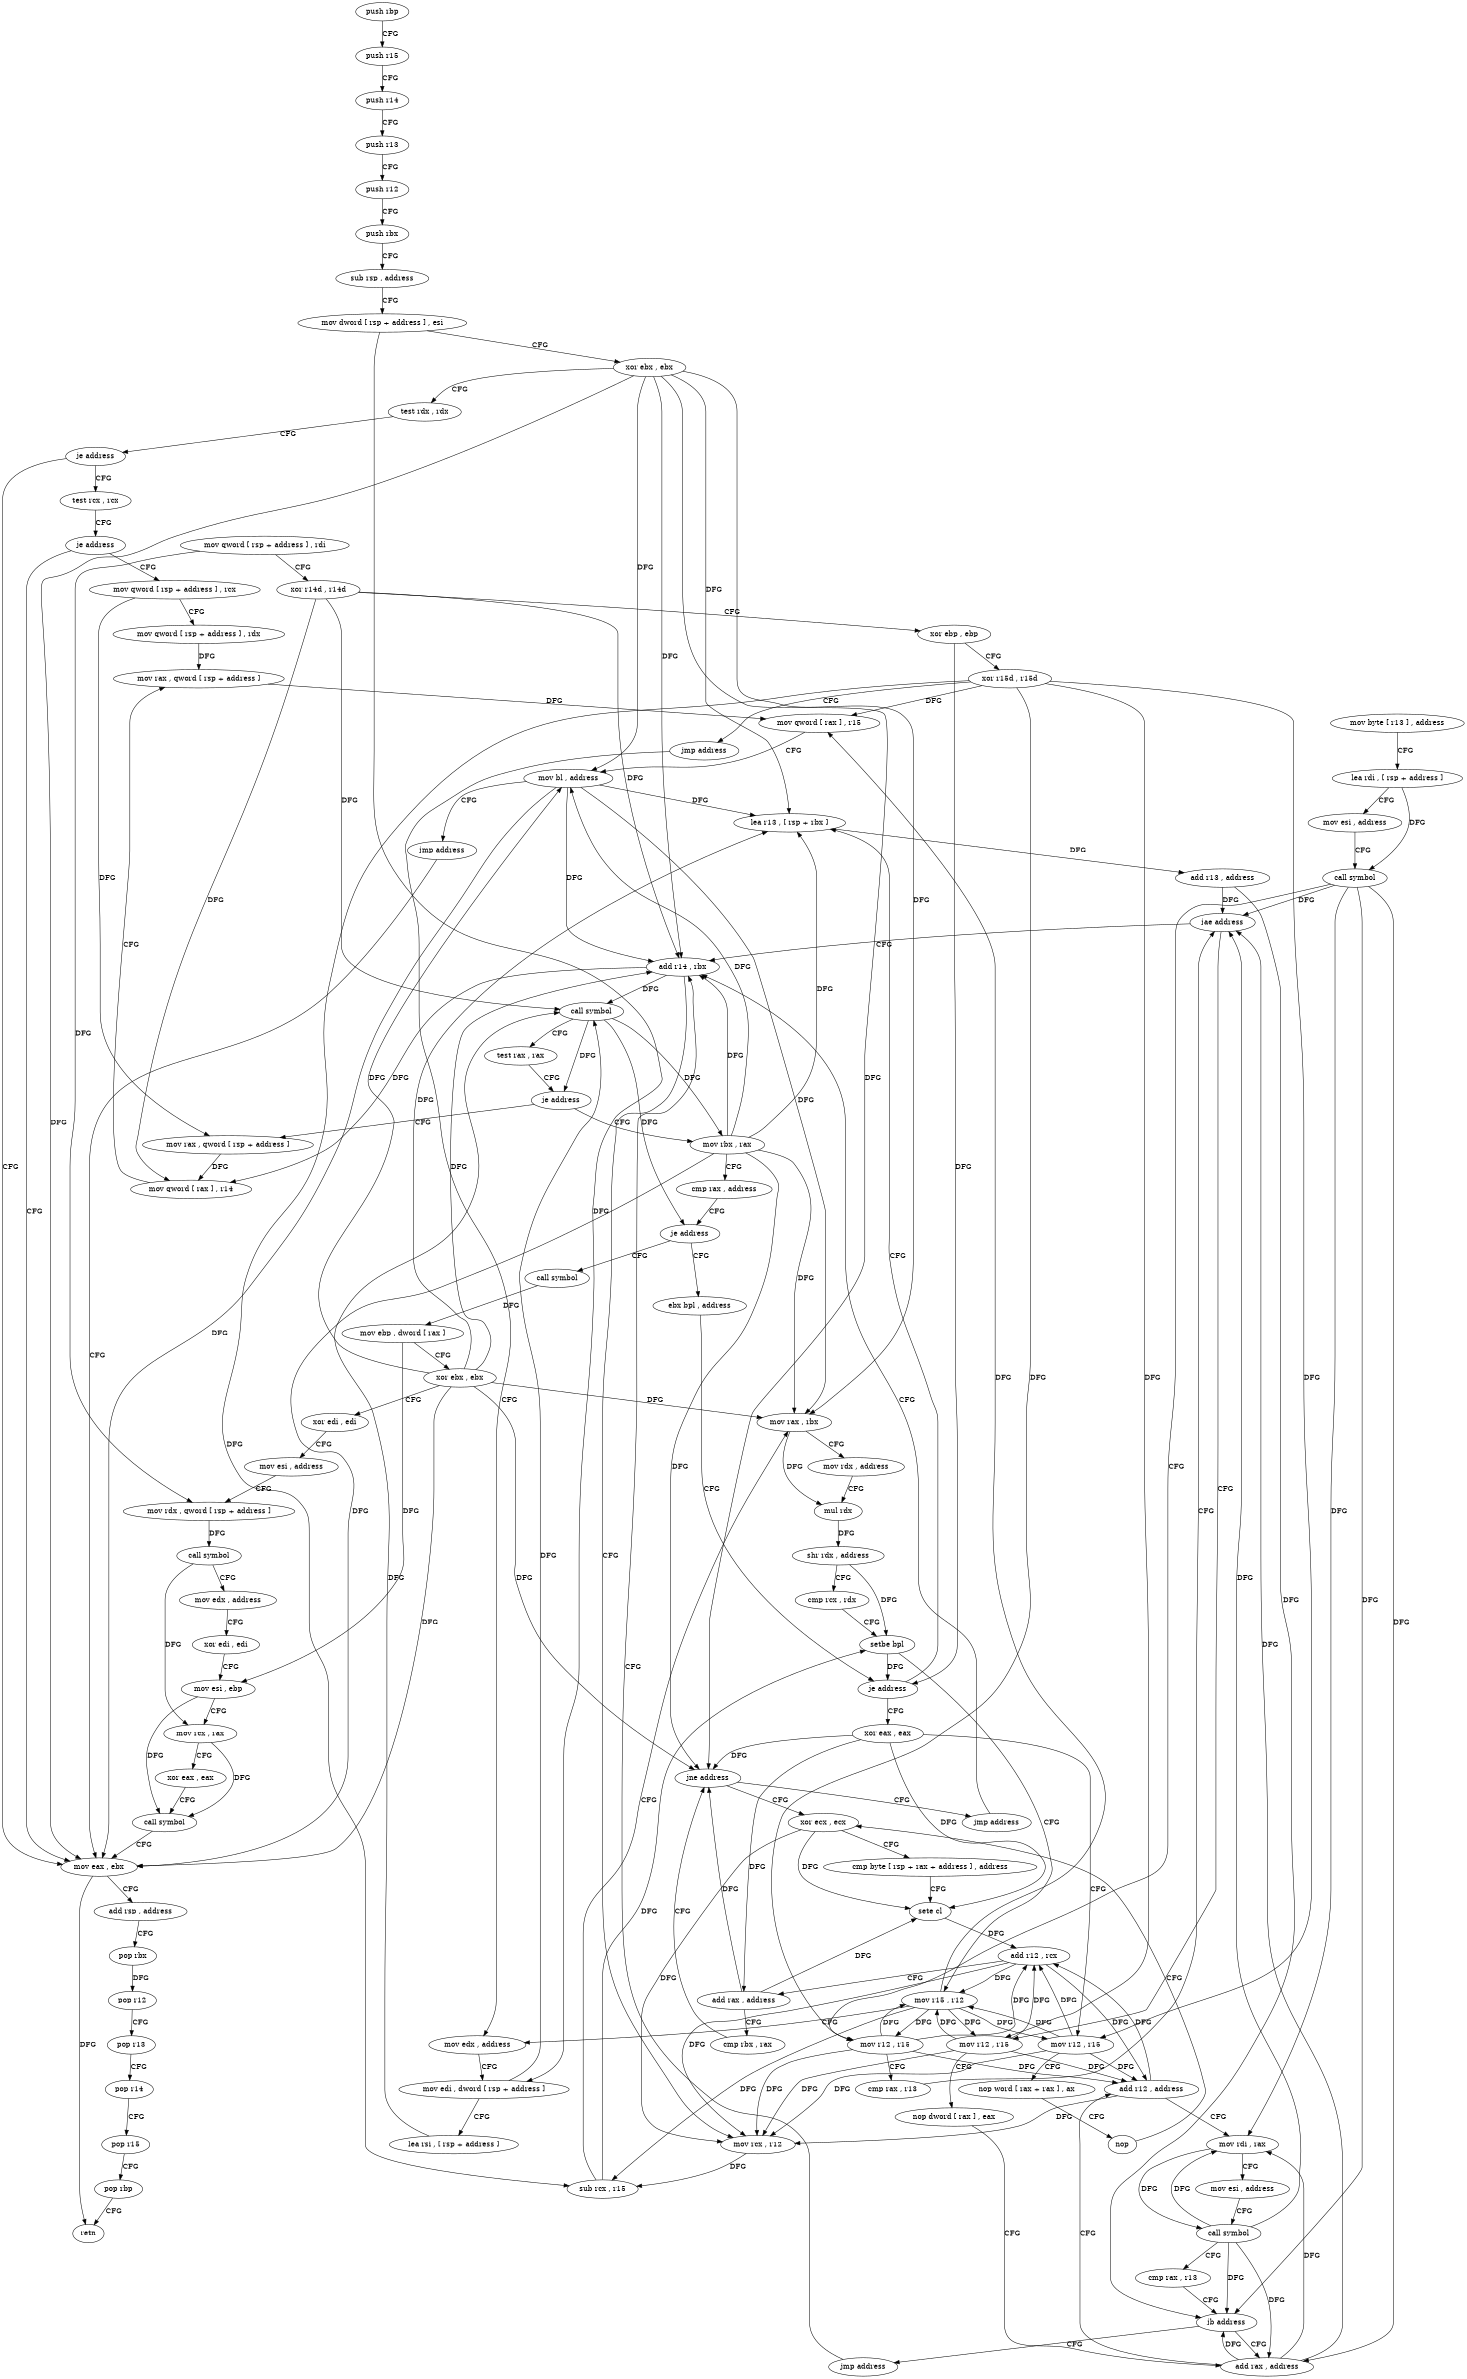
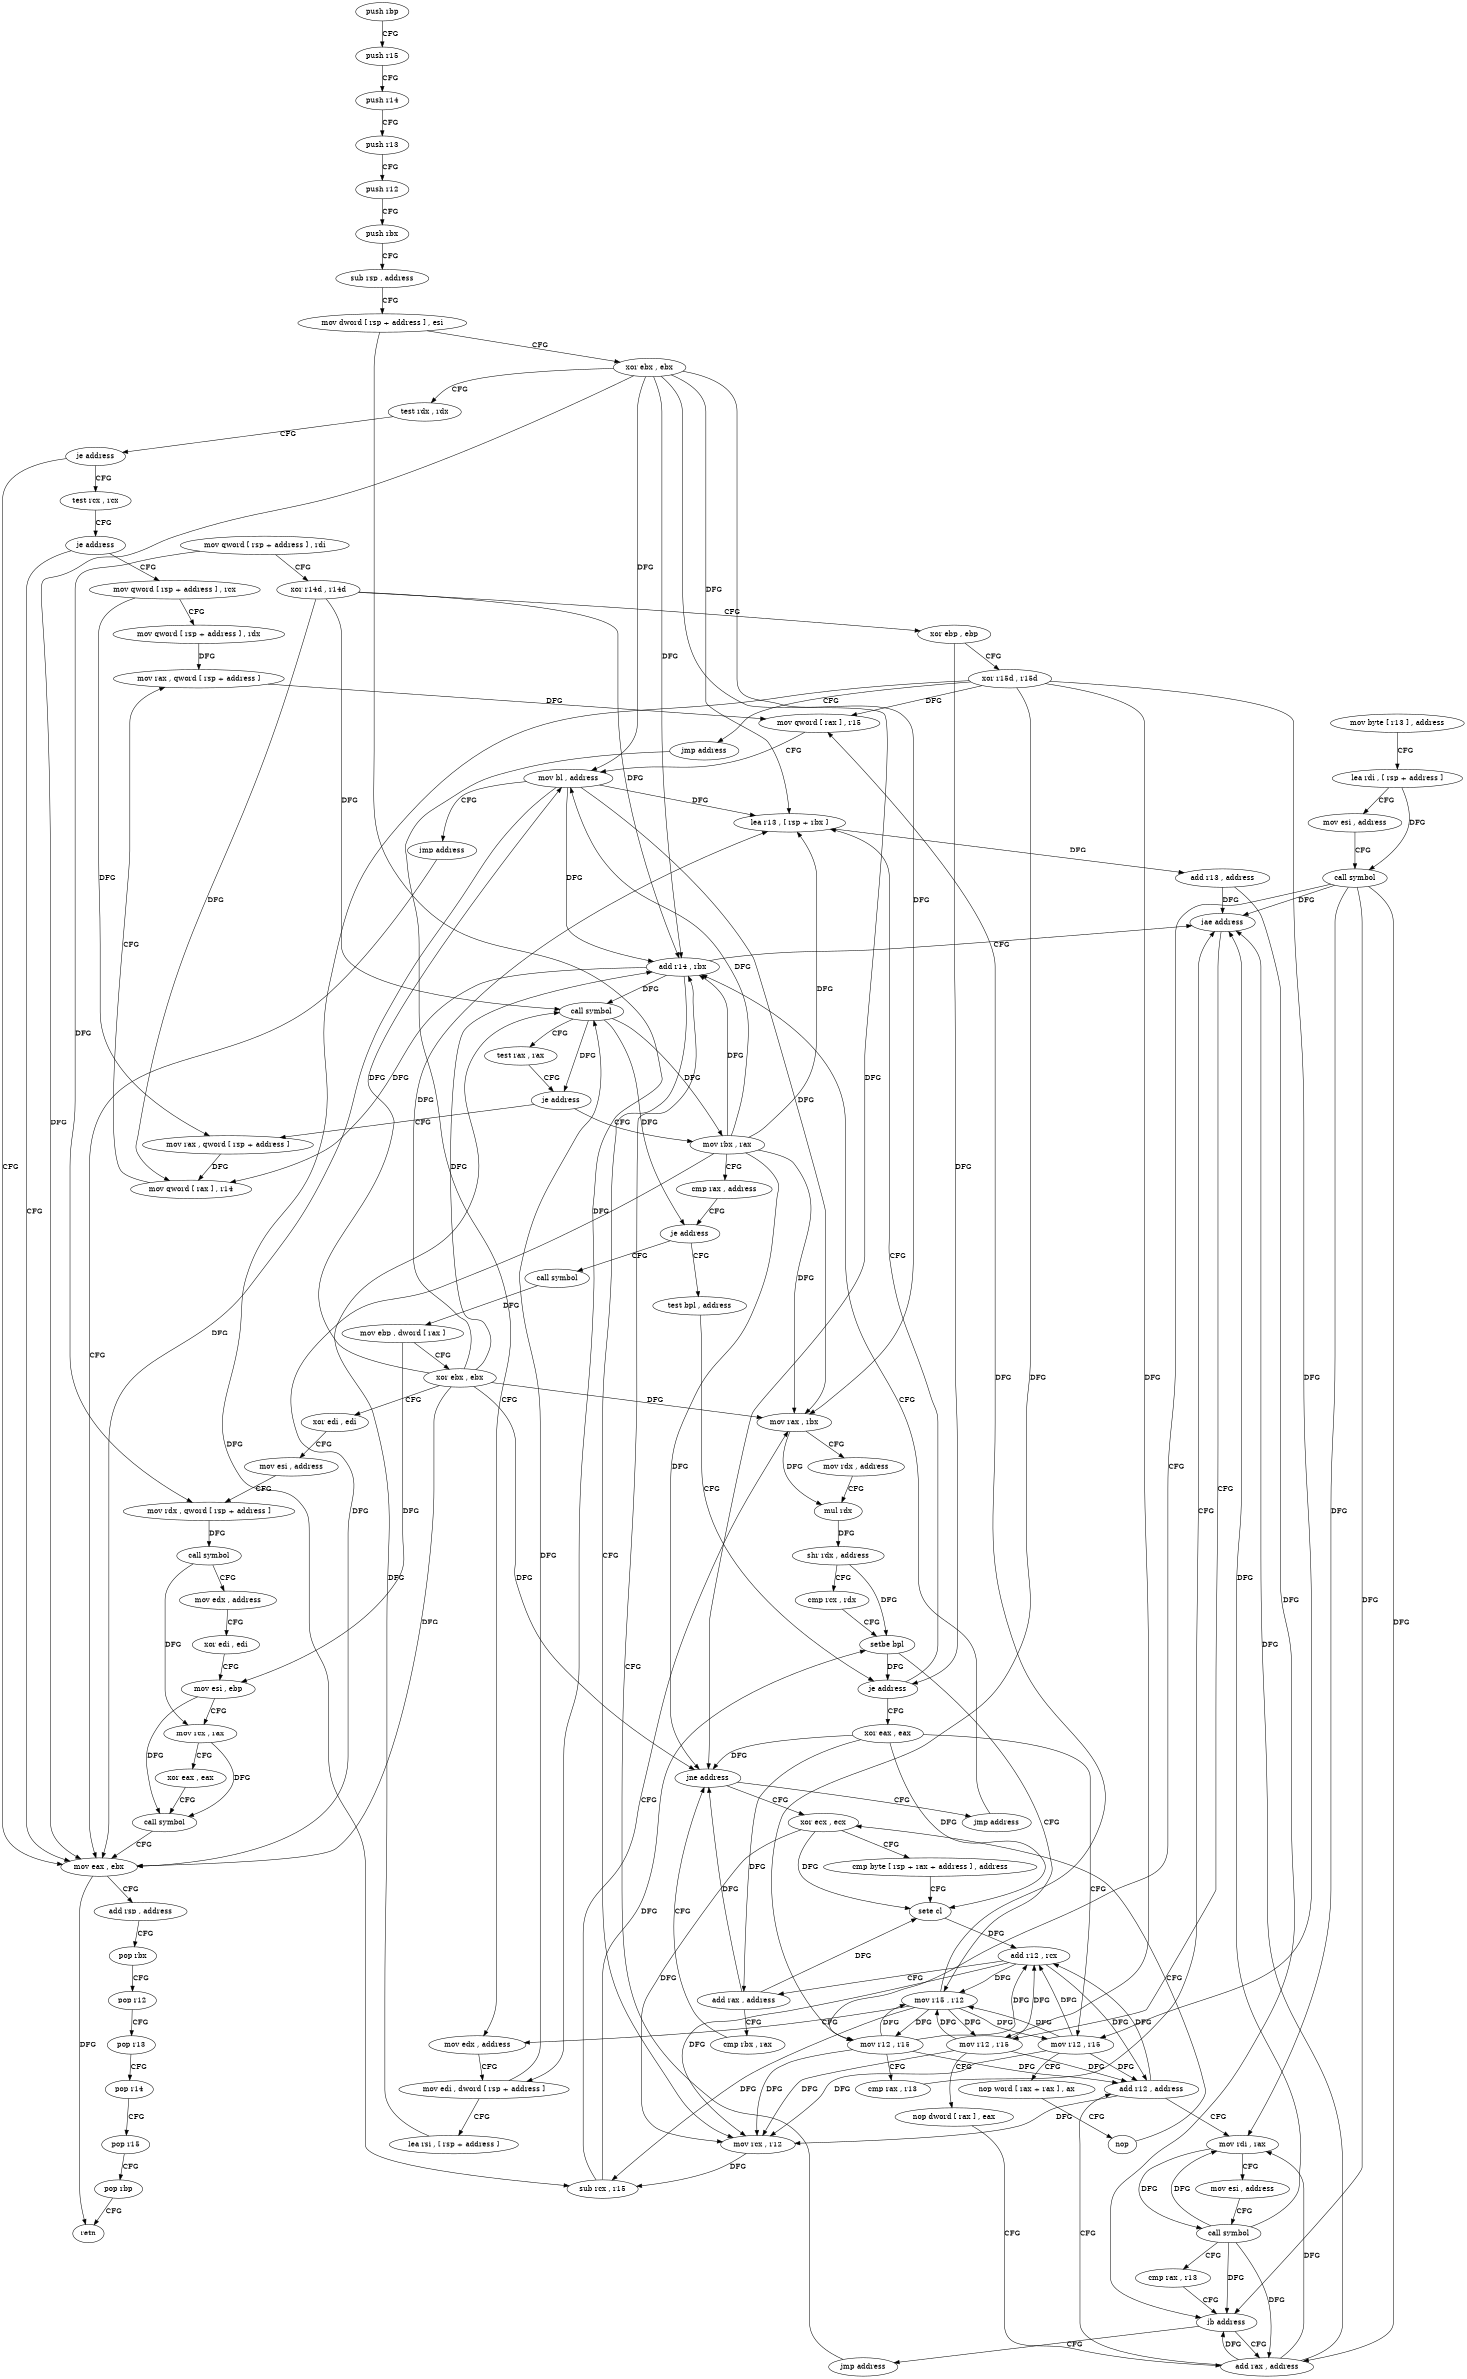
(964, 935) -> (948, 945)
(700, 1306) -> (700, 1306)
(141, 1978) -> (141, 1978)
